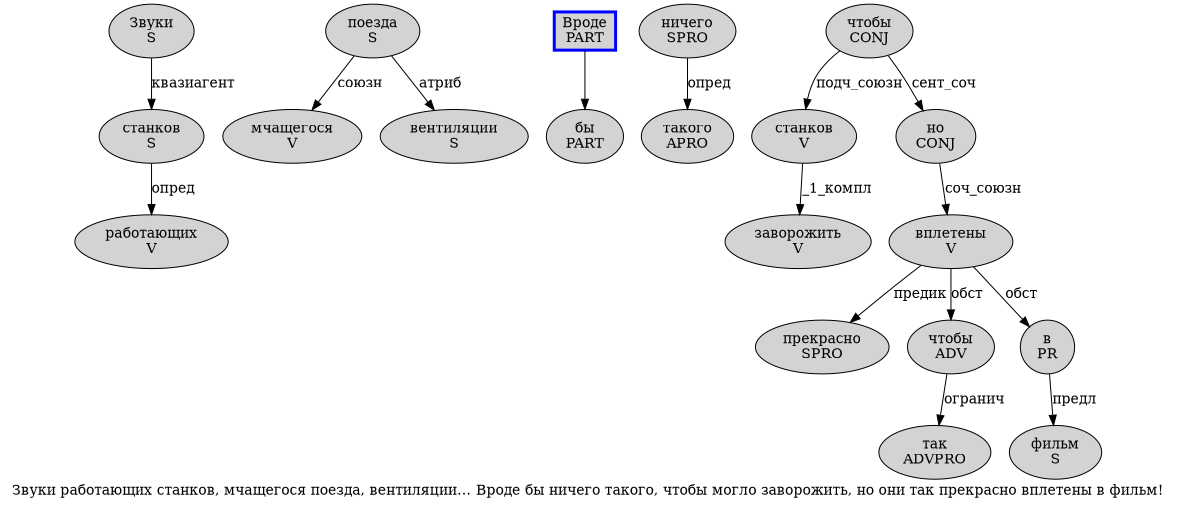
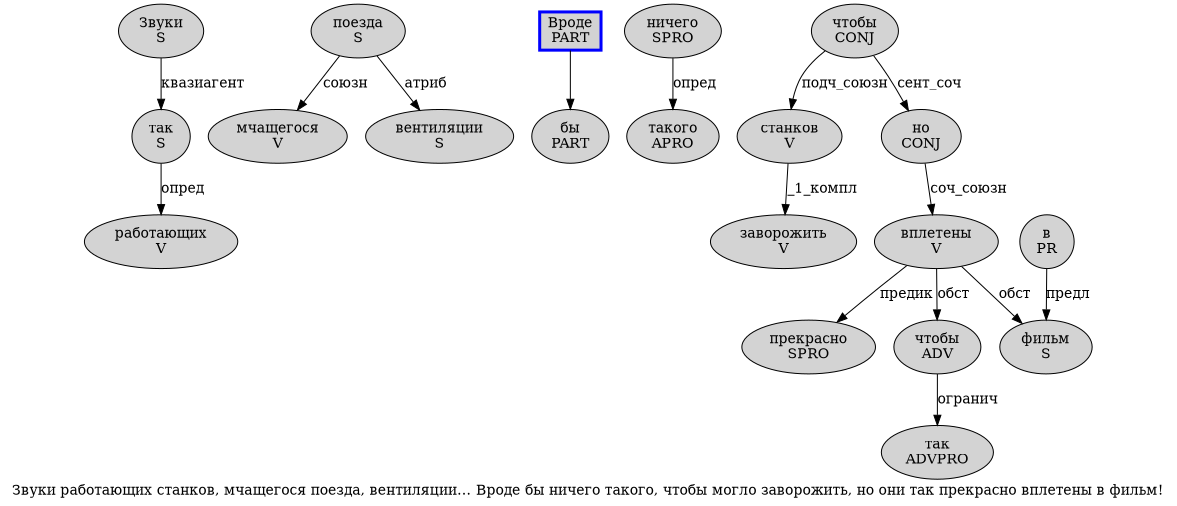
(152, 136) -> (161, 136)
(998, 293) -> (988, 291)
